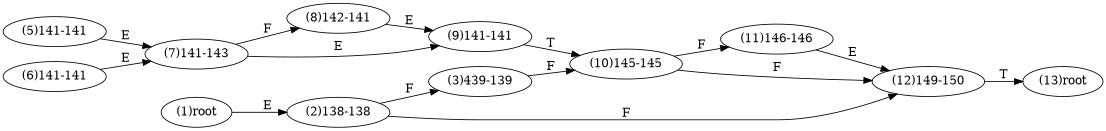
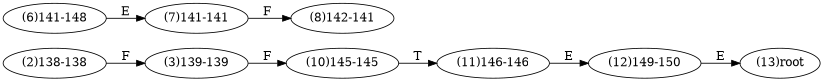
(55, 32) -> none
(480, 37) -> none
(701, 45) -> (418, 57)
(197, 54) -> (197, 18)
(1004, 75) -> (720, 57)
(55, 77) -> (55, 18)
(771, 77) -> none
(480, 82) -> (197, 63)
(197, 112) -> none
(640, 120) -> none
